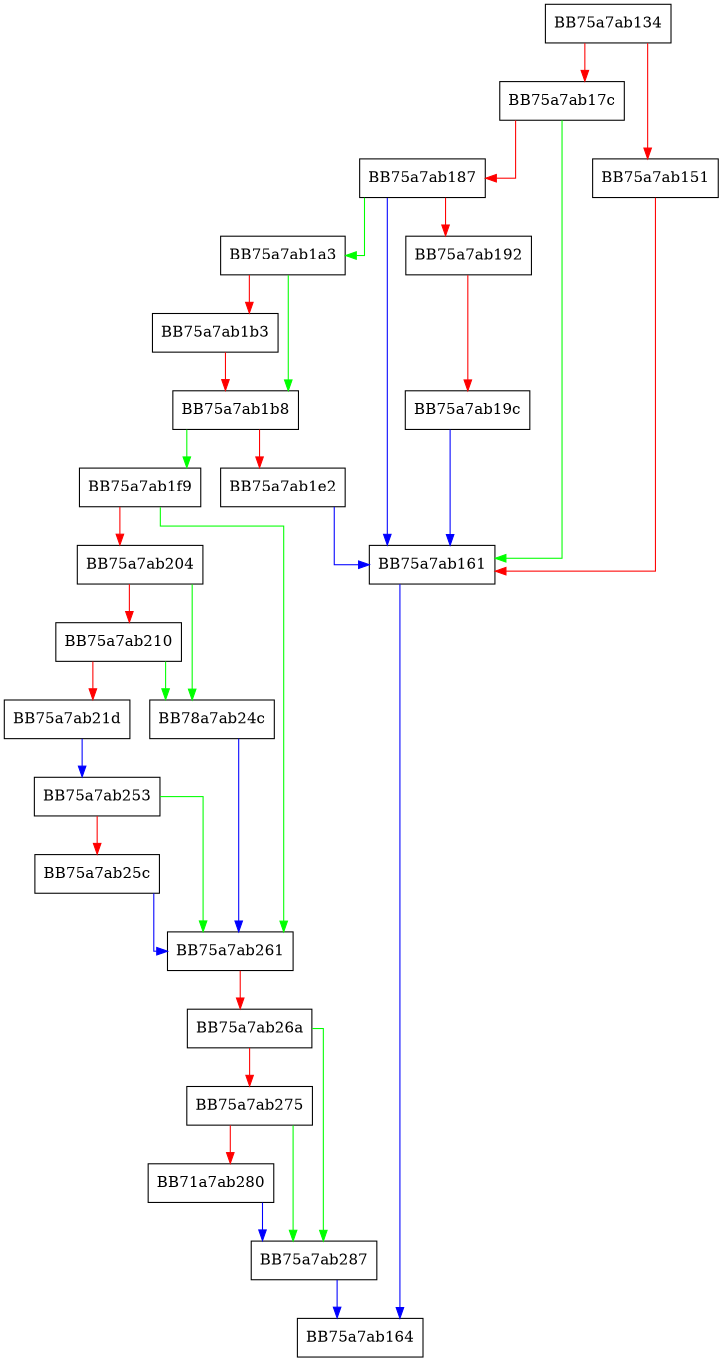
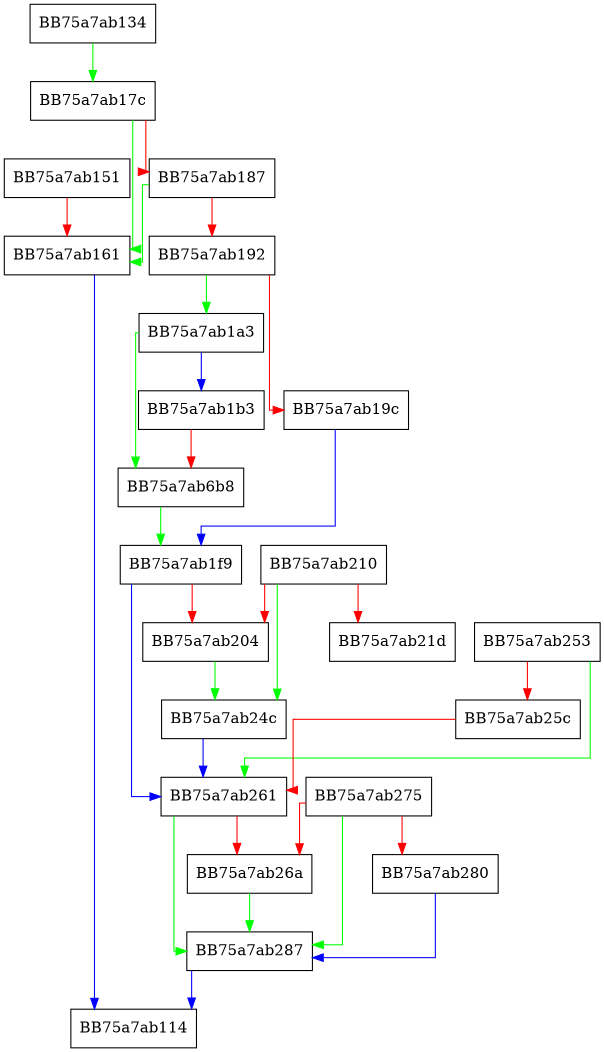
(585, 57) -> (93, 57)
(648, 96) -> none
(364, 231) -> (206, 289)
(249, 289) -> (201, 366)
(387, 366) -> (142, 221)
(236, 410) -> (181, 487)
(450, 482) -> (312, 526)
(283, 487) -> none
(129, 598) -> (265, 598)
(284, 652) -> (132, 700)
(212, 719) -> (224, 719)
(82, 752) -> none
none -> (174, 885)
(154, 924) -> (339, 719)
(250, 1062) -> (300, 820)
(211, 1183) -> (435, 874)
(360, 1338) -> (134, 1029)
